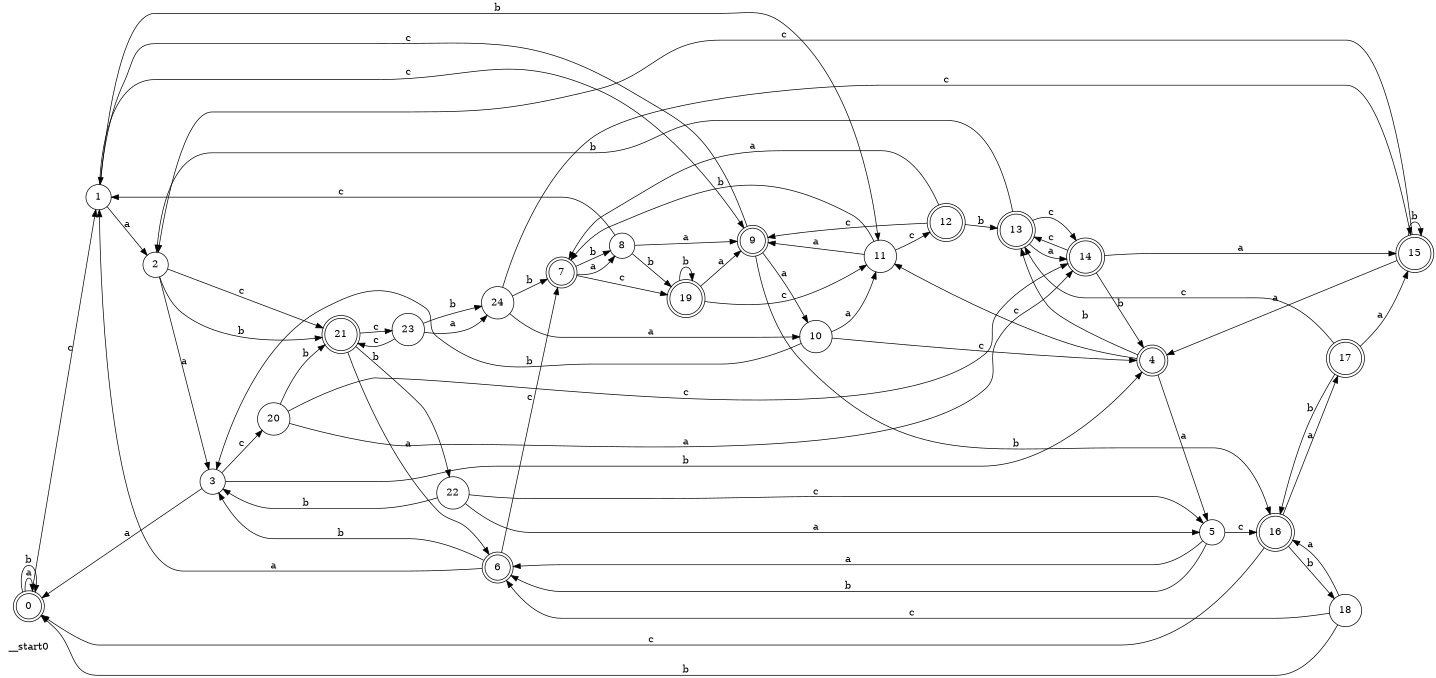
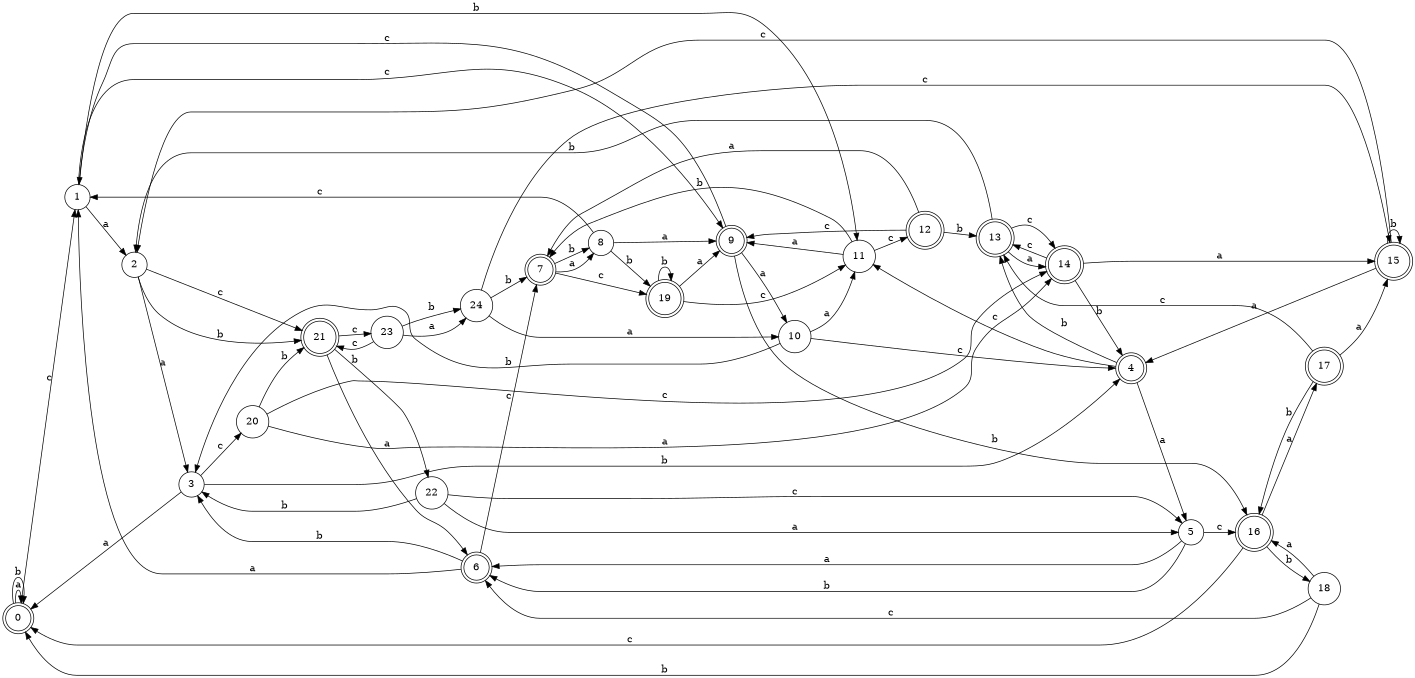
(29, 647) -> none
